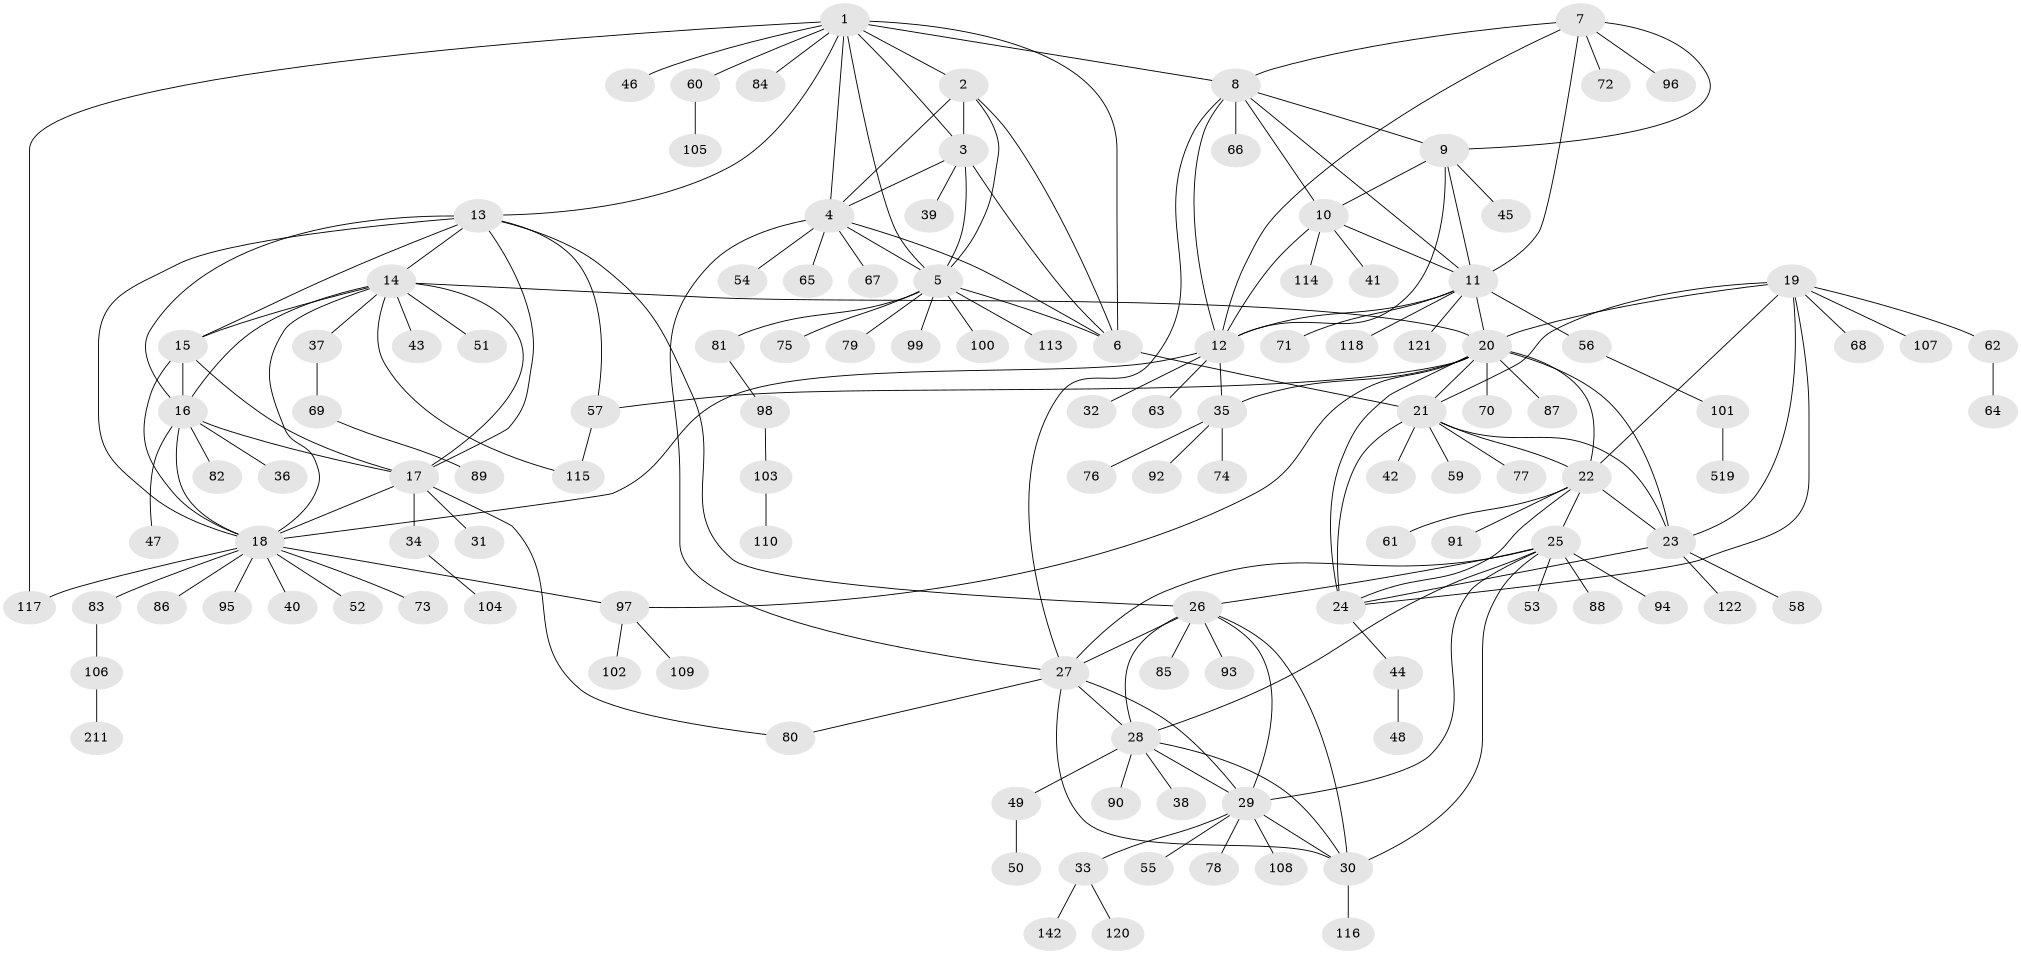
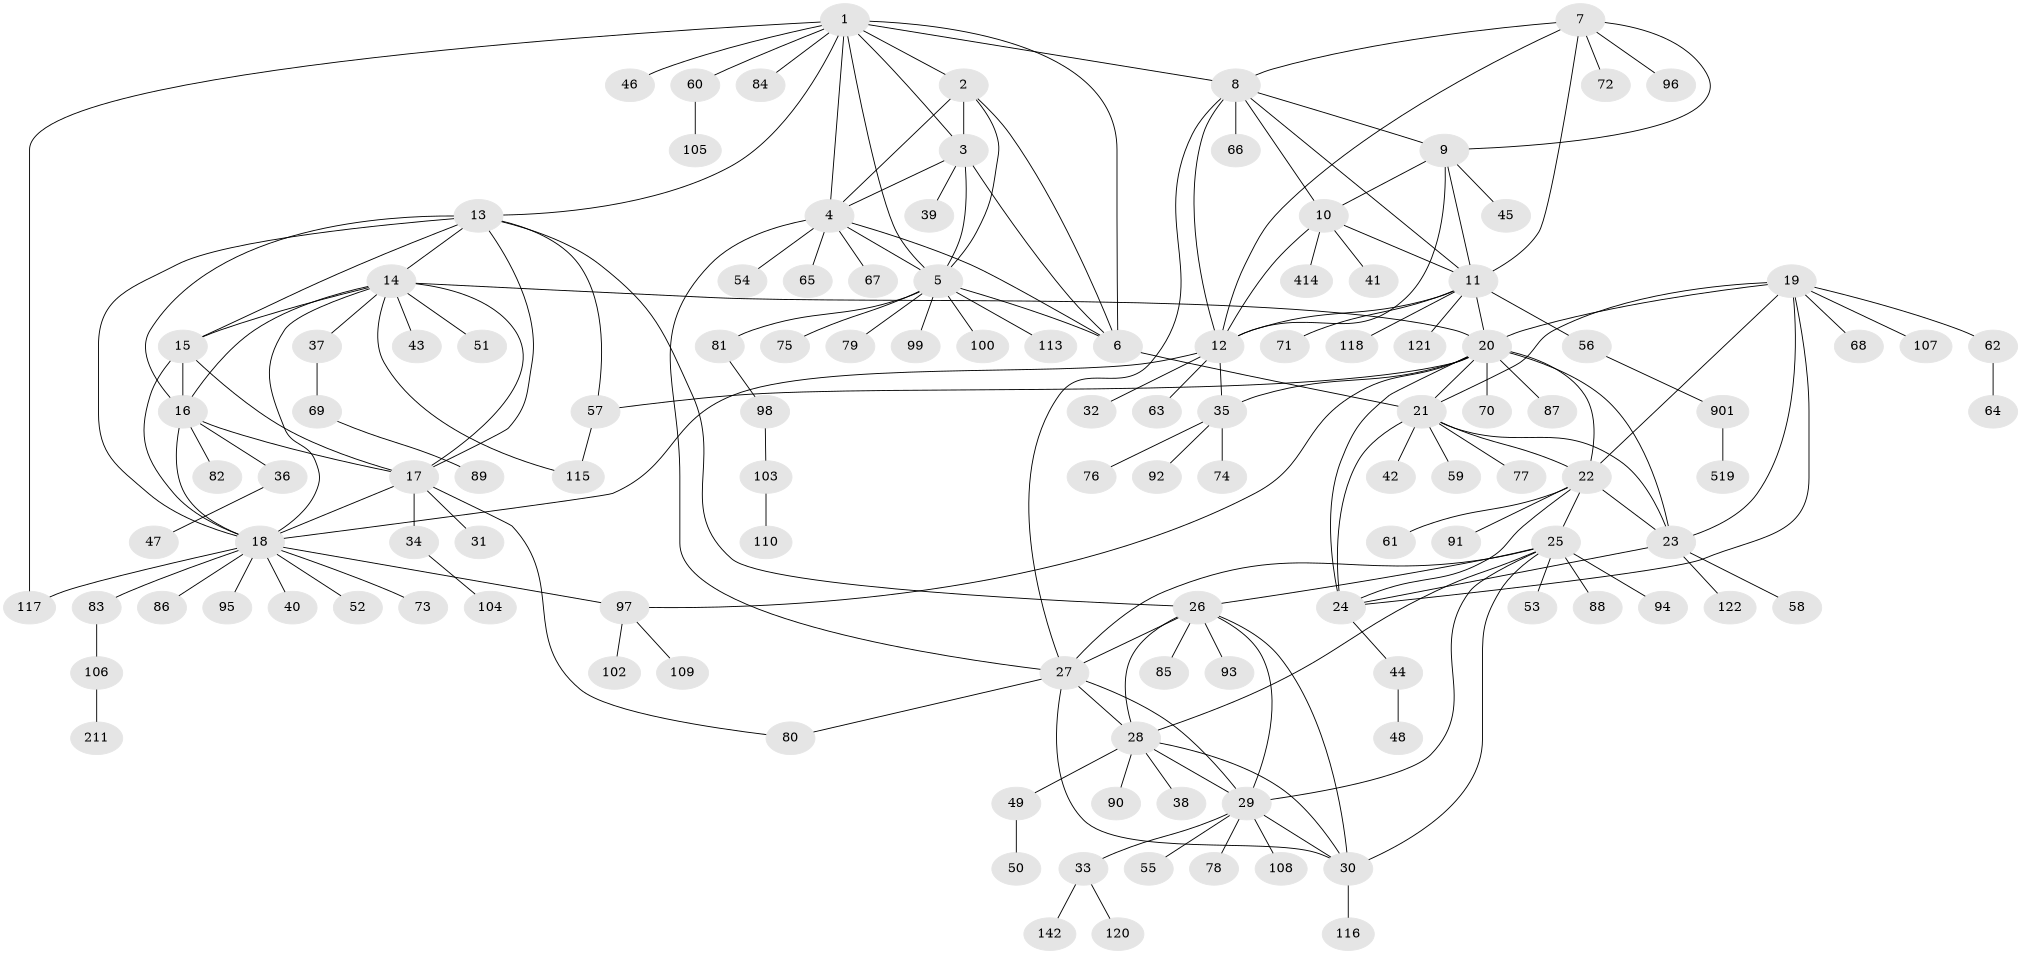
(1307, 281) -> (1307, 281)
(1723, 412) -> (1723, 412)
(152, 474) -> (218, 510)
